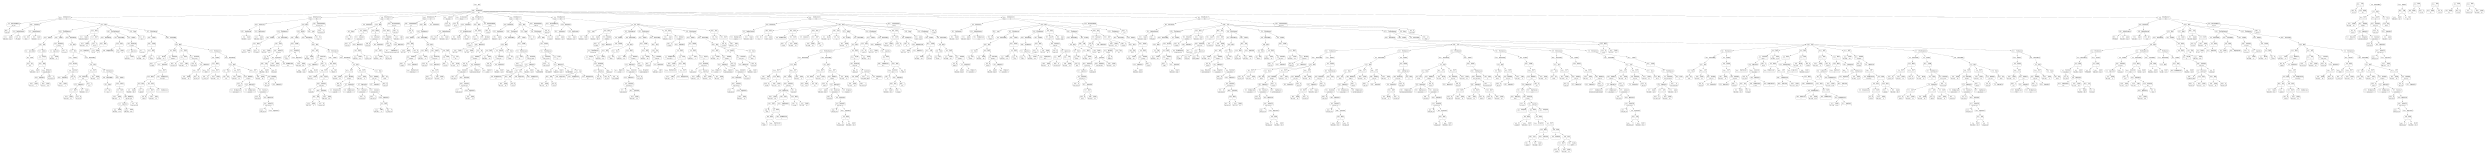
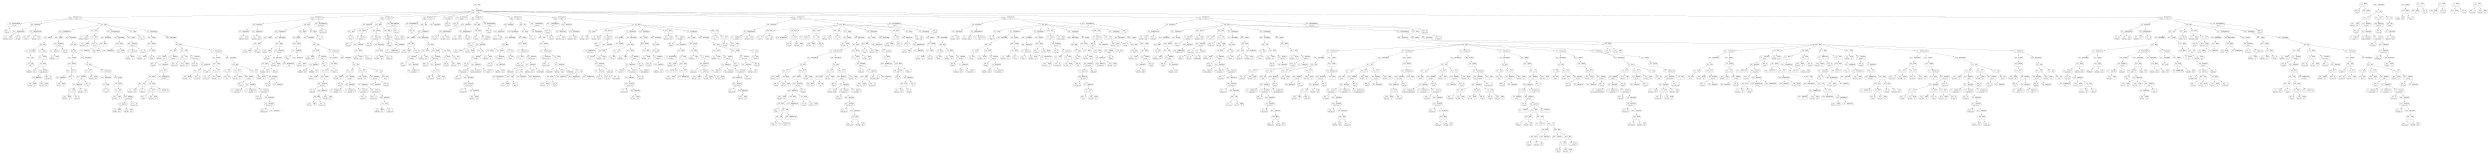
(1824, 57) -> (1825, 57)
